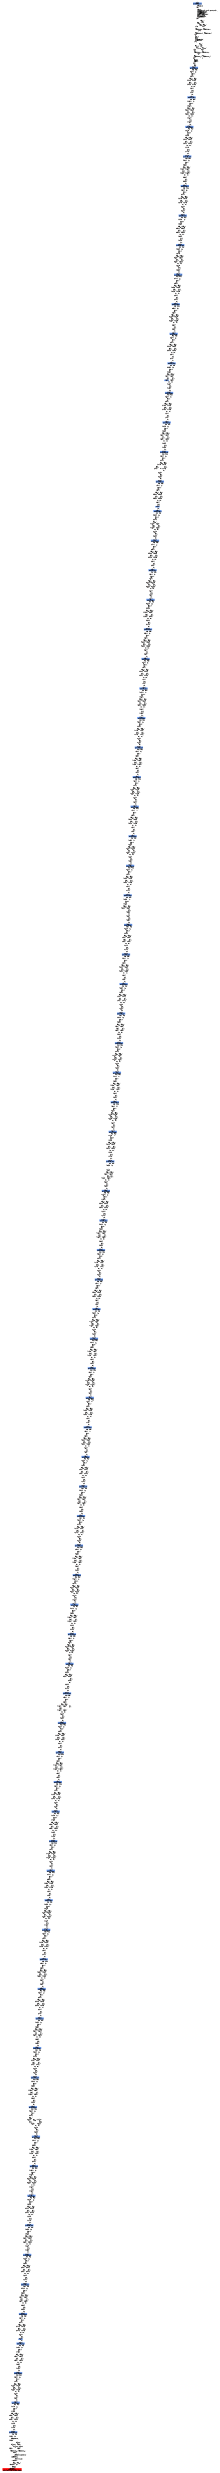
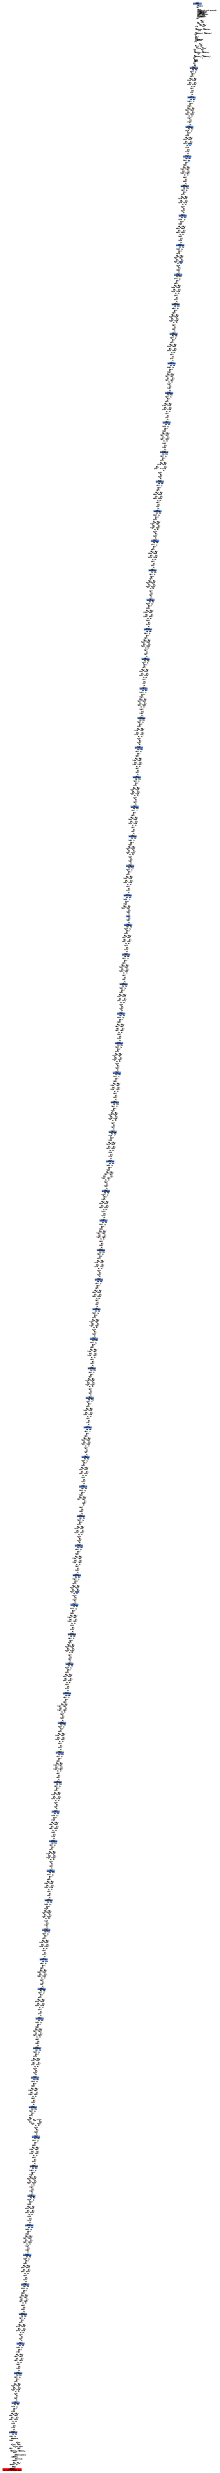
(190, 144) -> (190, 144)
(189, 161) -> (189, 161)
(181, 262) -> (181, 262)
(167, 380) -> (167, 380)
(157, 507) -> (157, 507)
none -> (157, 522)
(128, 916) -> (128, 916)
none -> (108, 1168)
(106, 1176) -> (103, 1176)
(78, 1503) -> none
(77, 1592) -> (77, 1592)
none -> (64, 1681)
(69, 1706) -> (65, 1708)
(21, 2339) -> (21, 2339)
